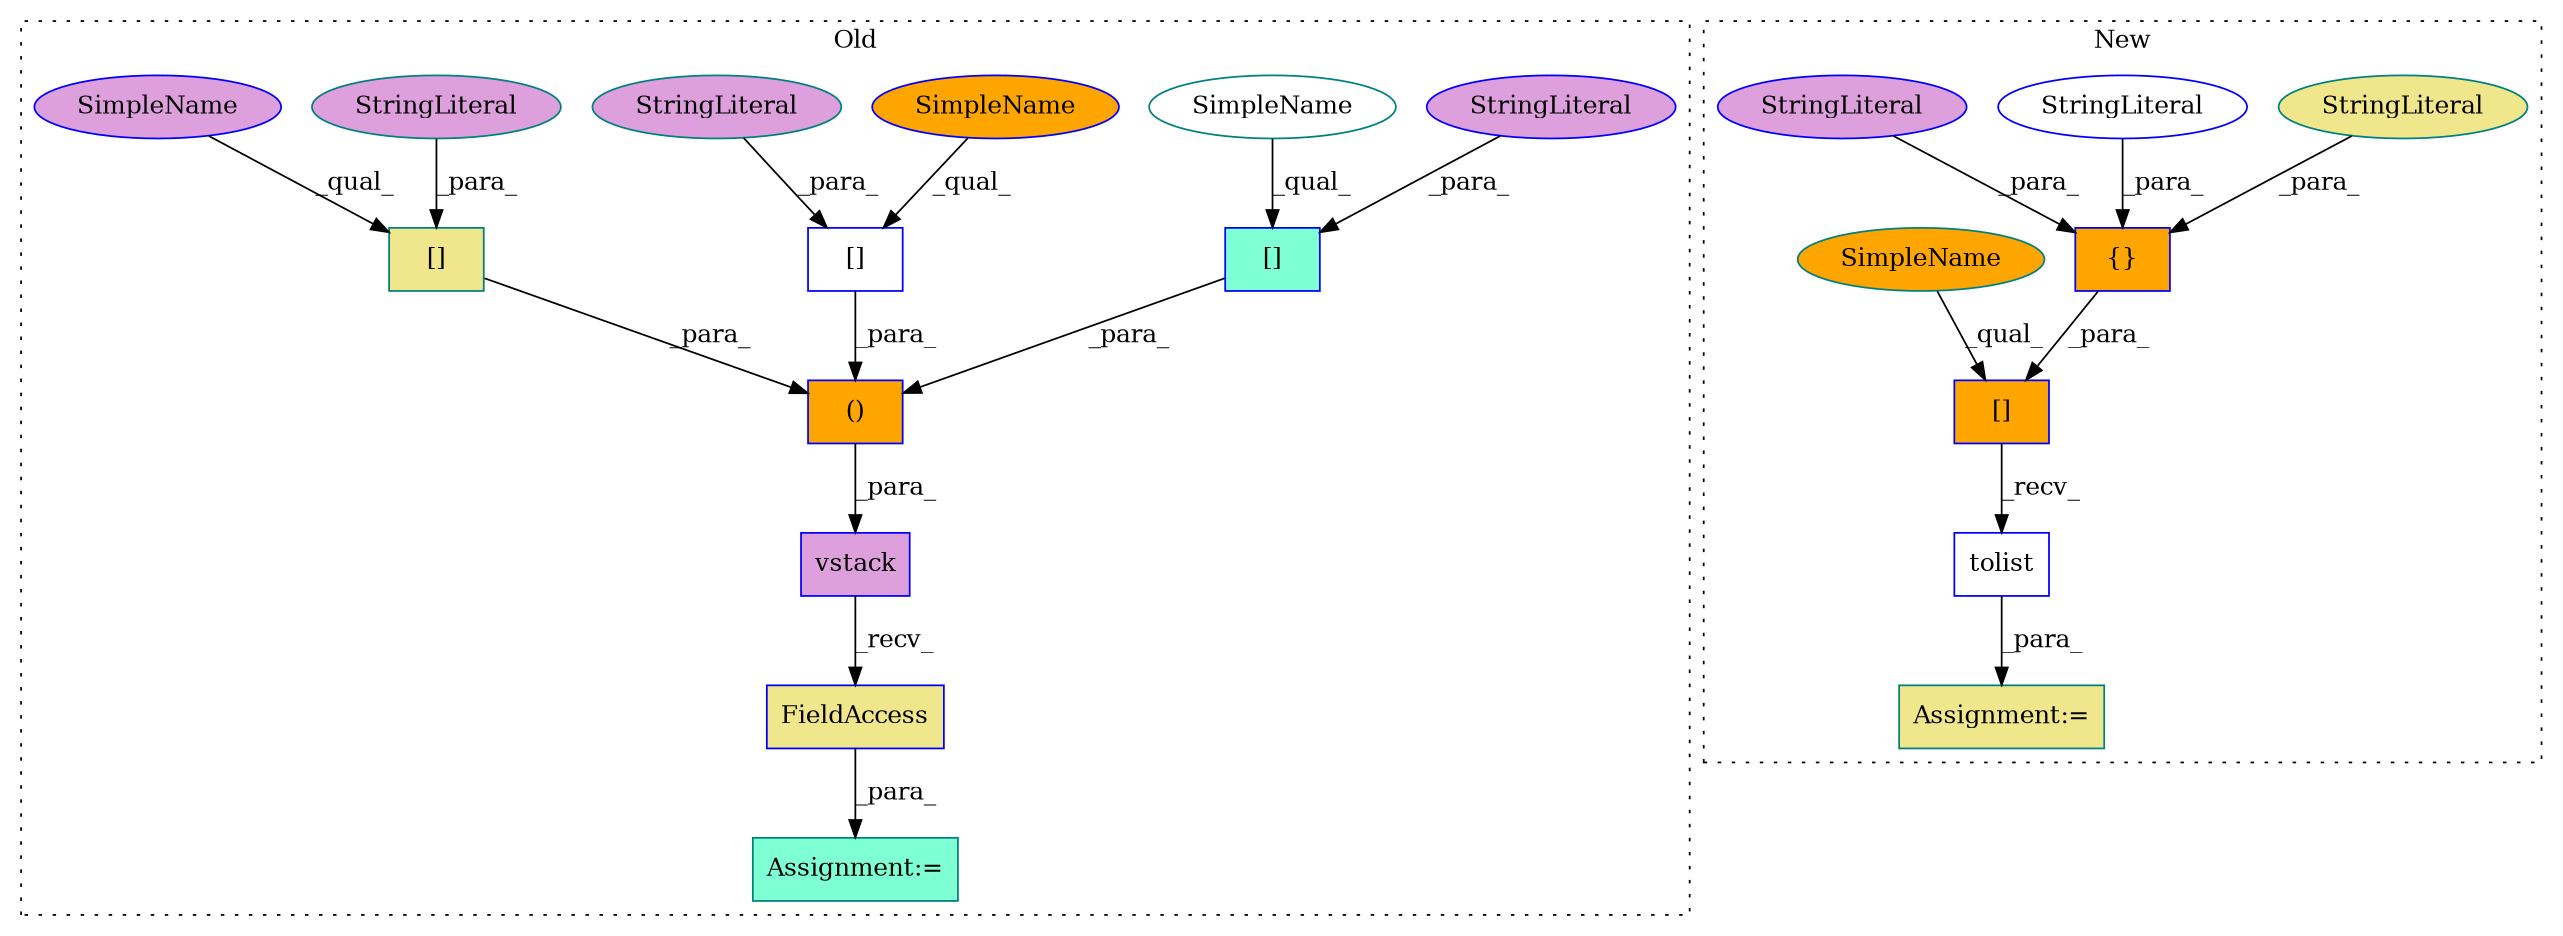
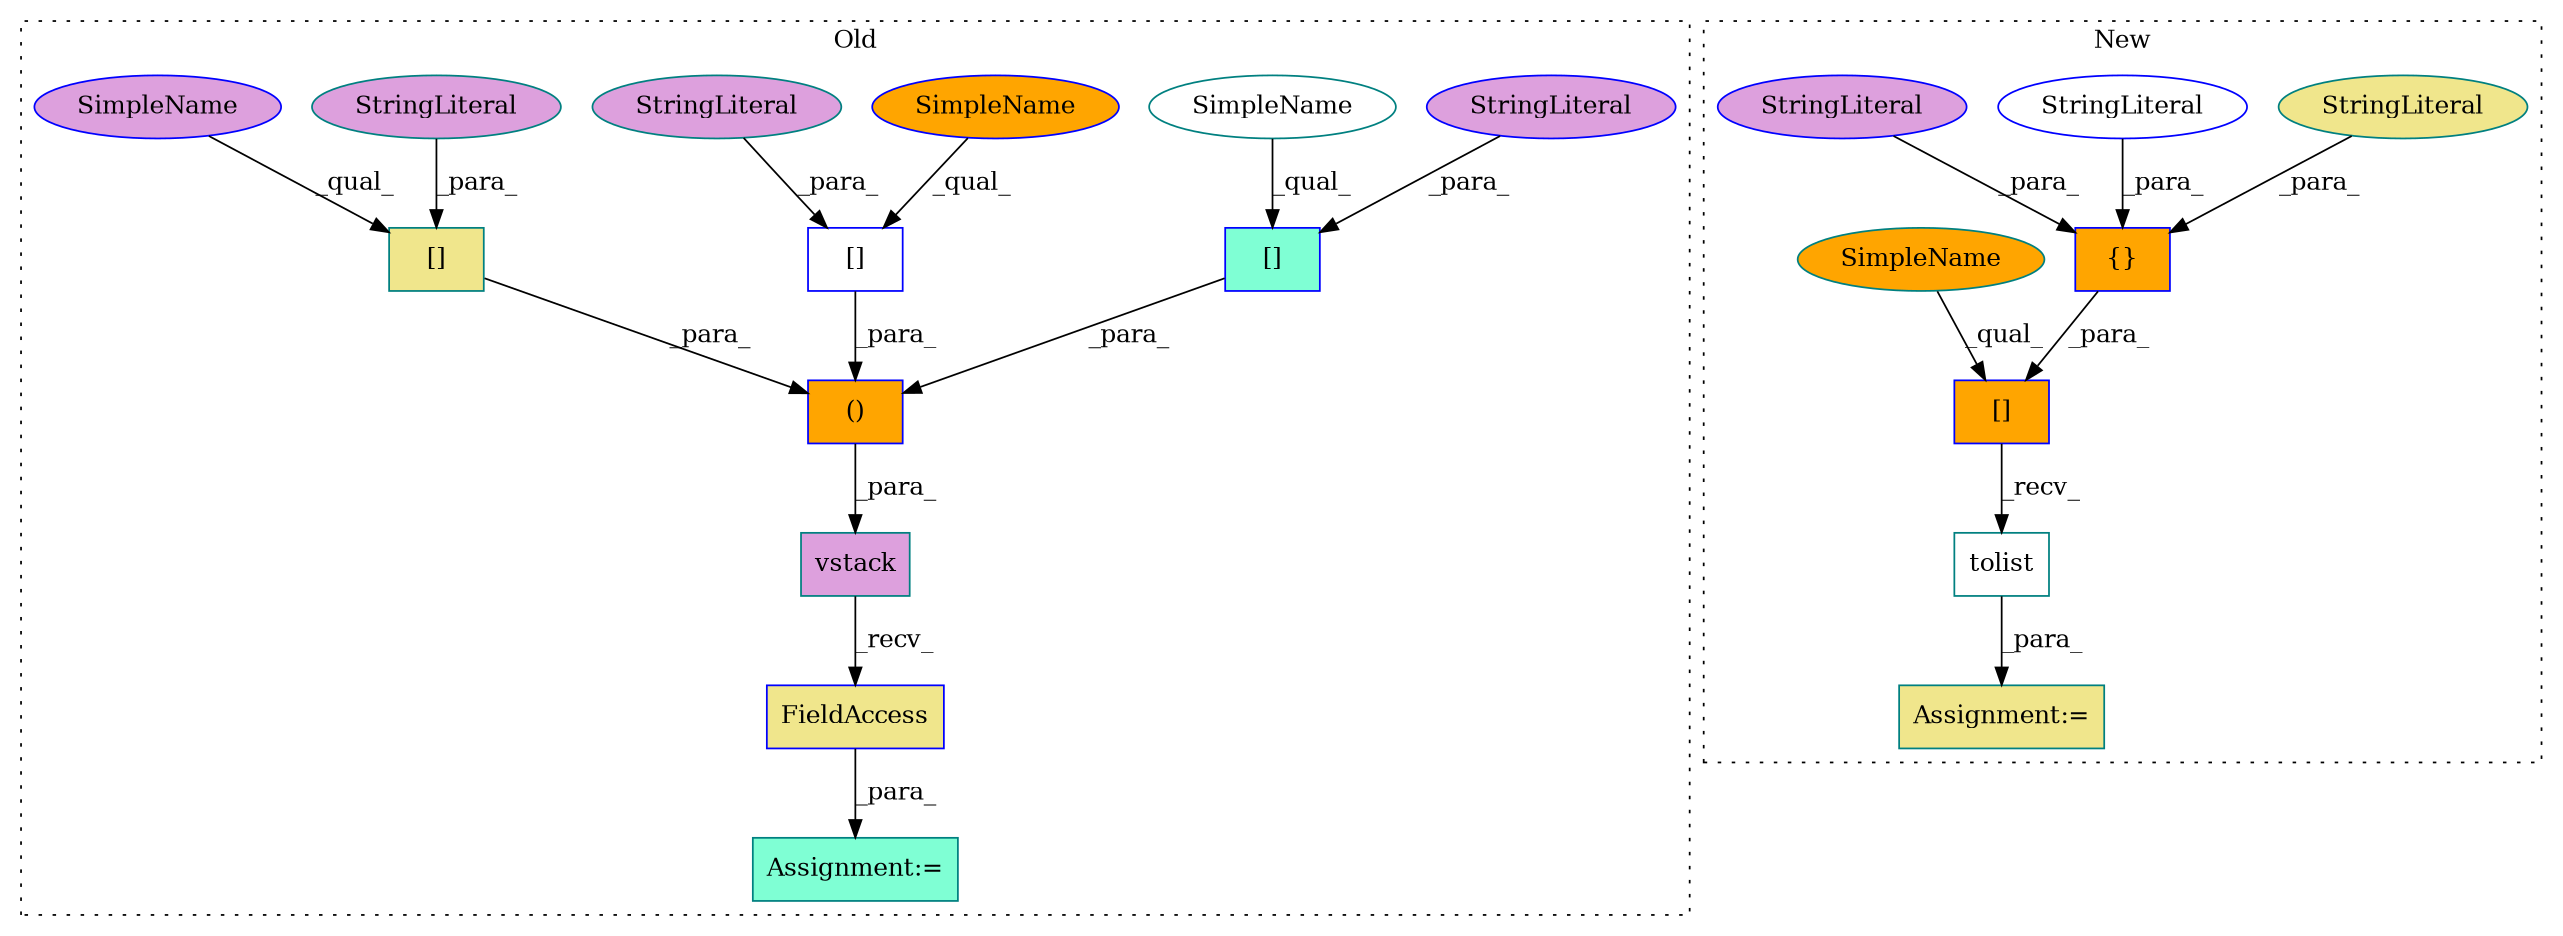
(855, 564) -> (855, 564)
(2002, 564) -> (2002, 564)
